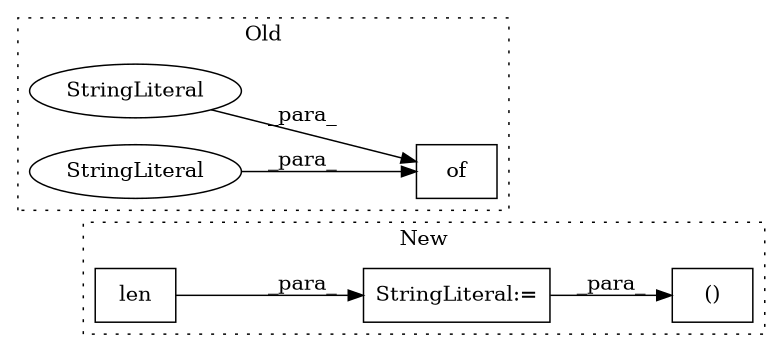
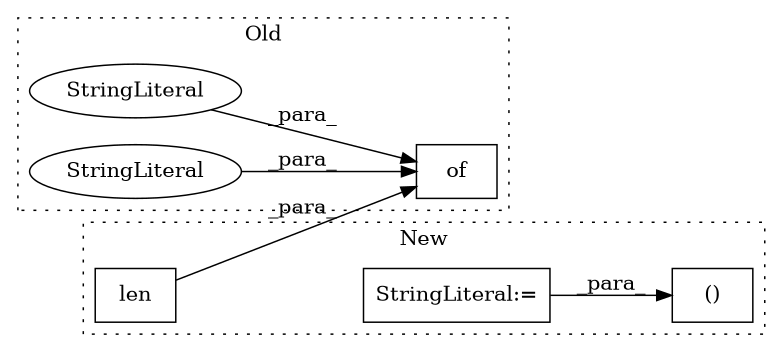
(262, 295) -> (289, 236)
